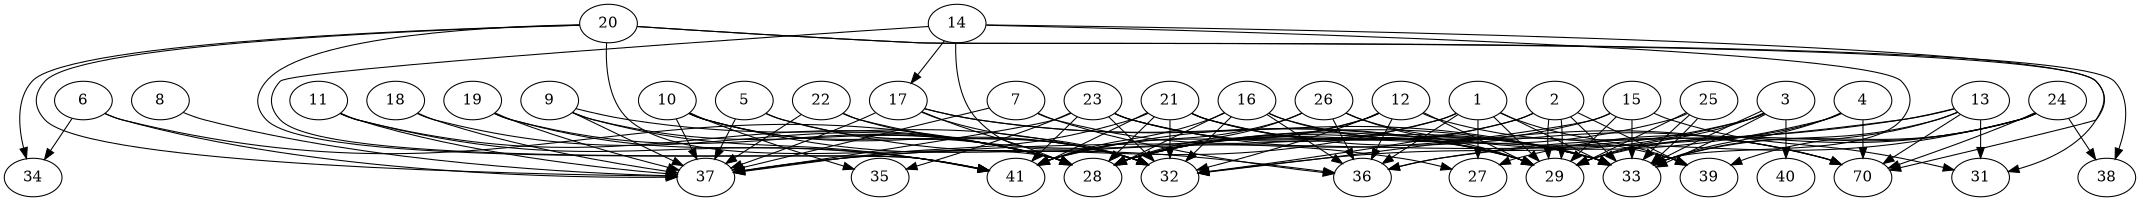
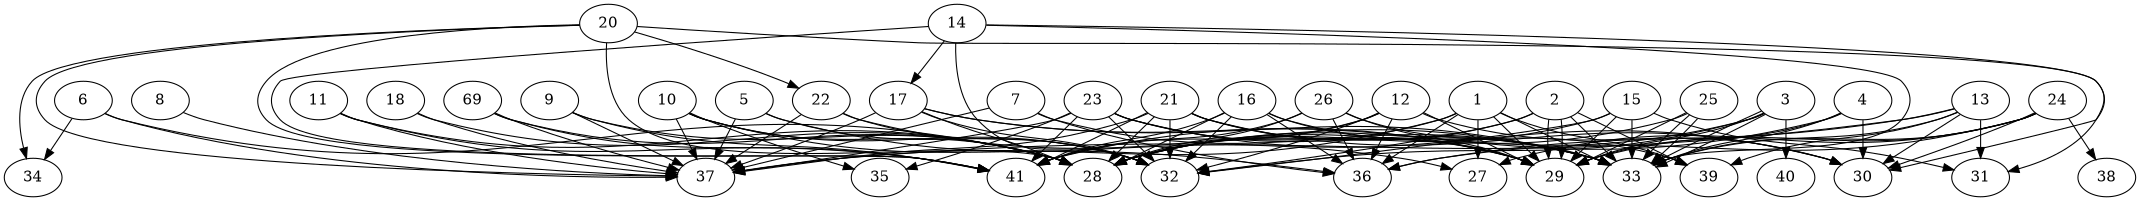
(1412, 44) -> (712, 56)
(473, 101) -> (473, 101)
(858, 131) -> none
(1863, 178) -> (1863, 178)
